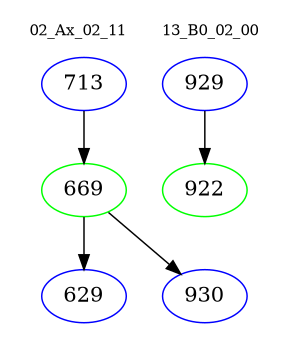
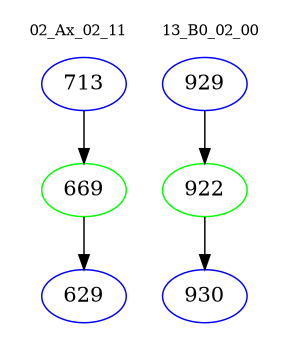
(128, 229) -> (205, 236)
